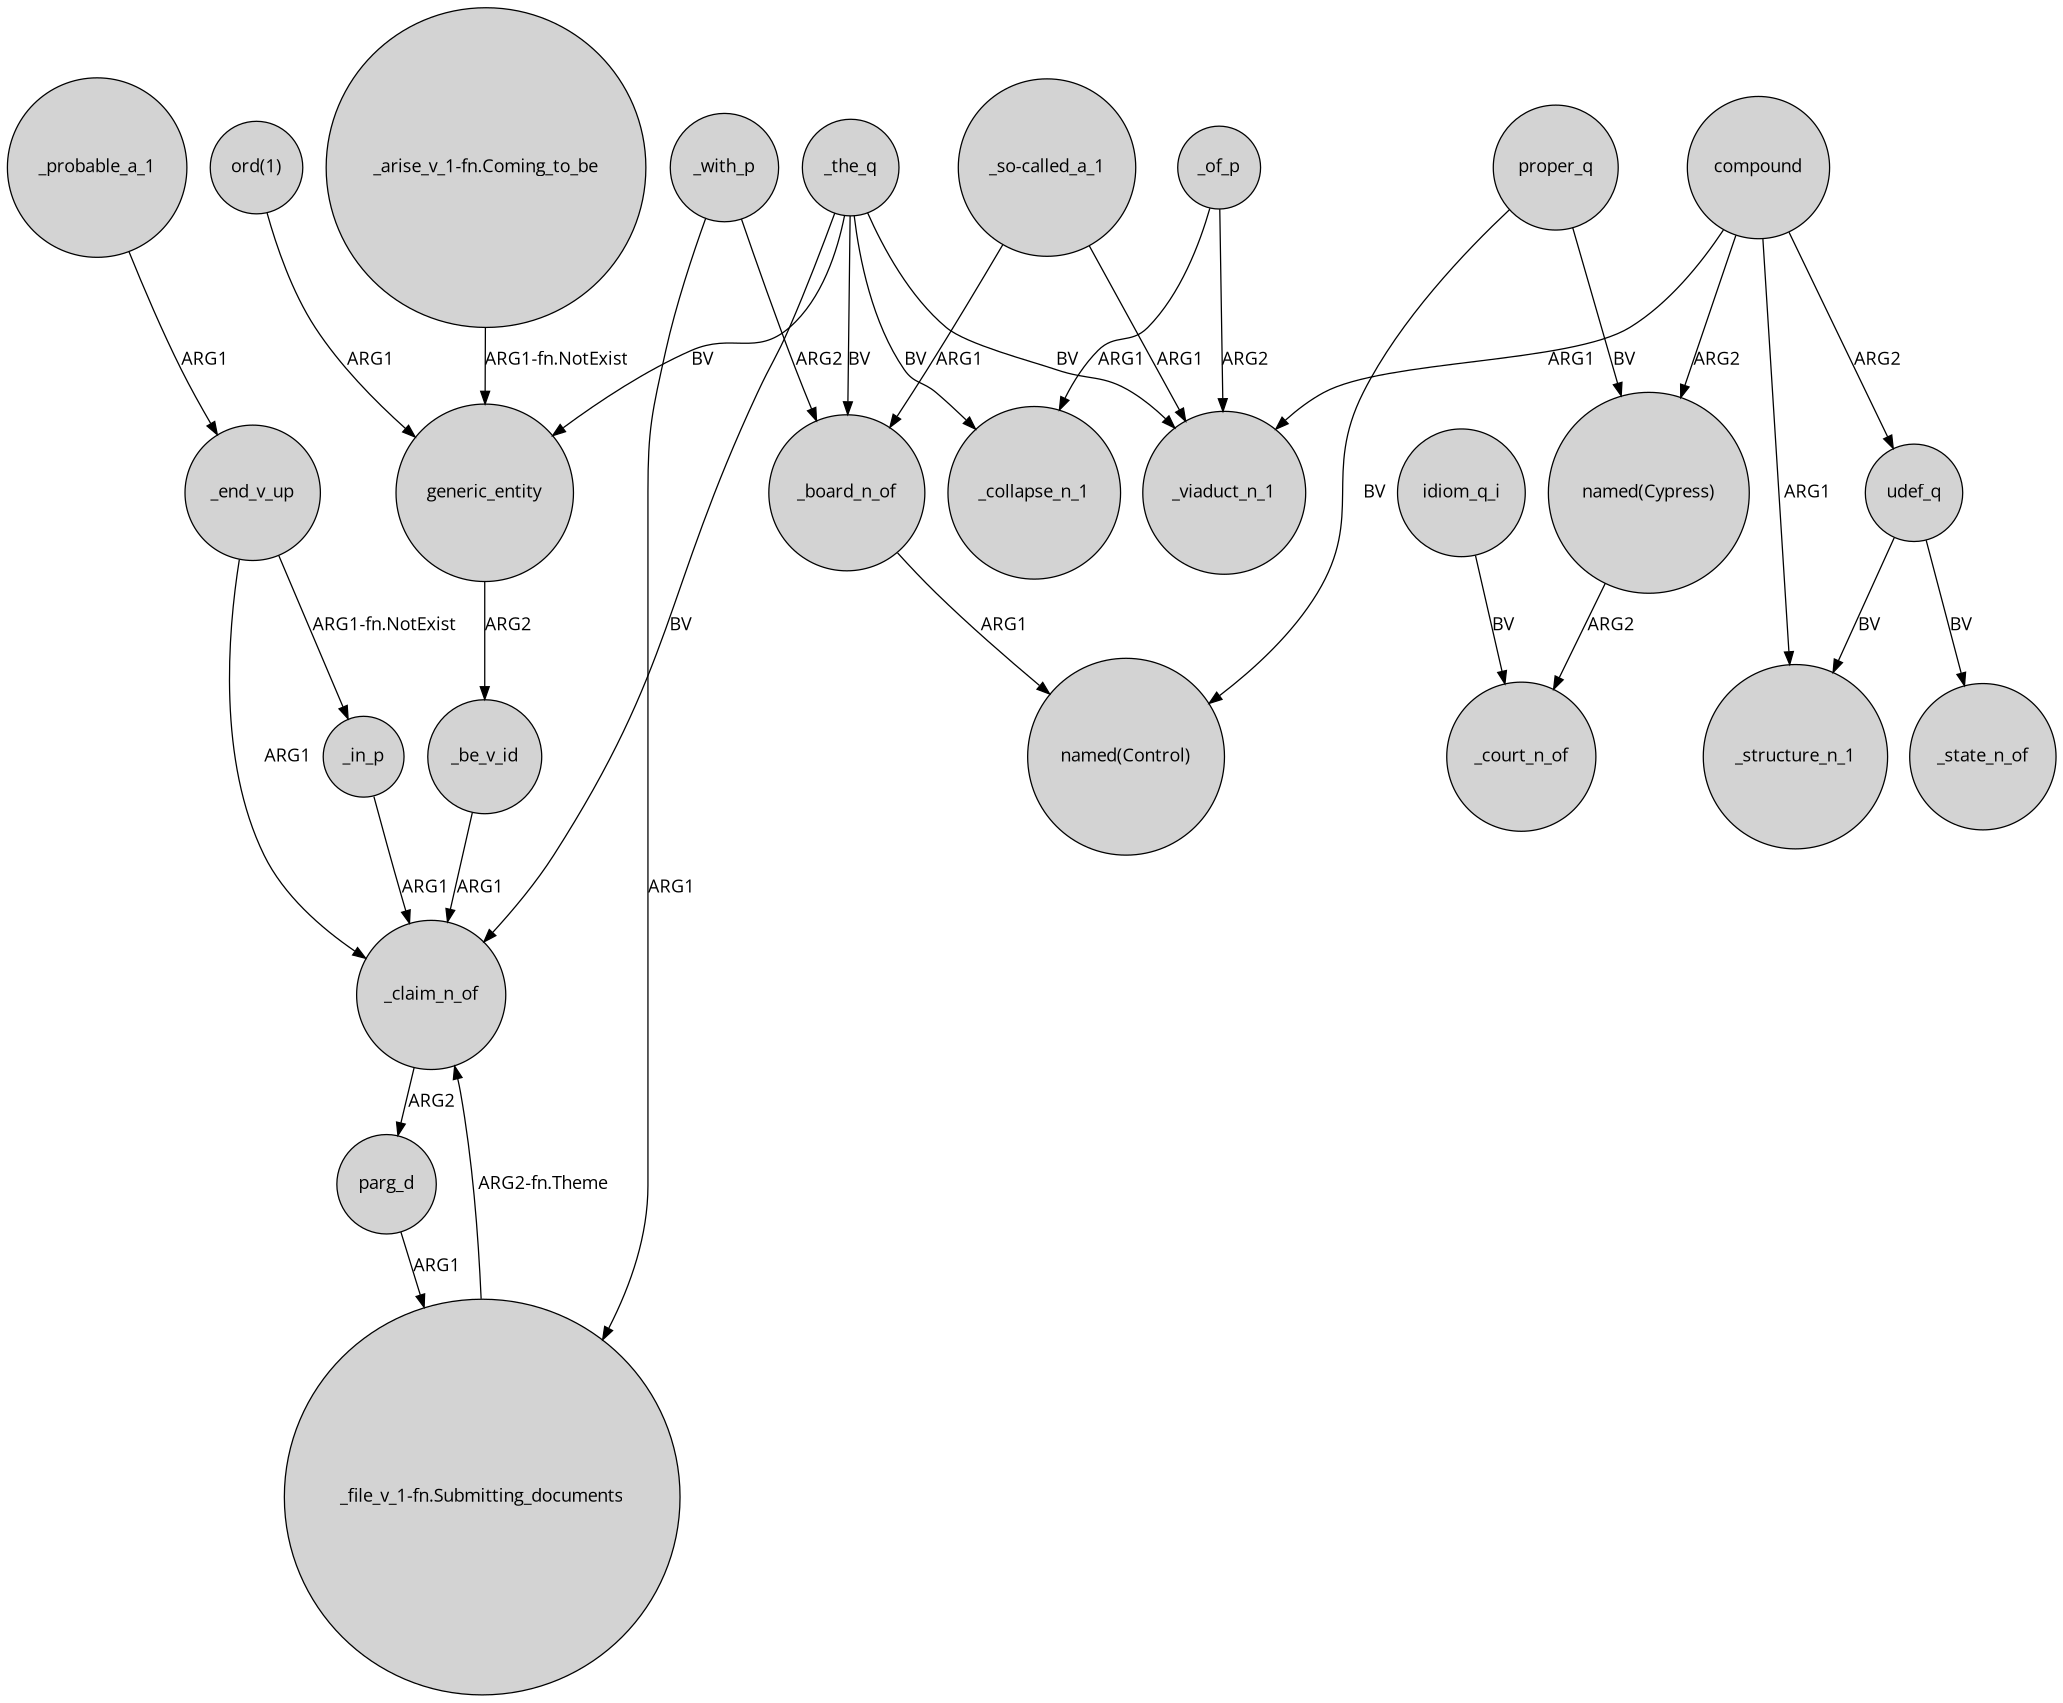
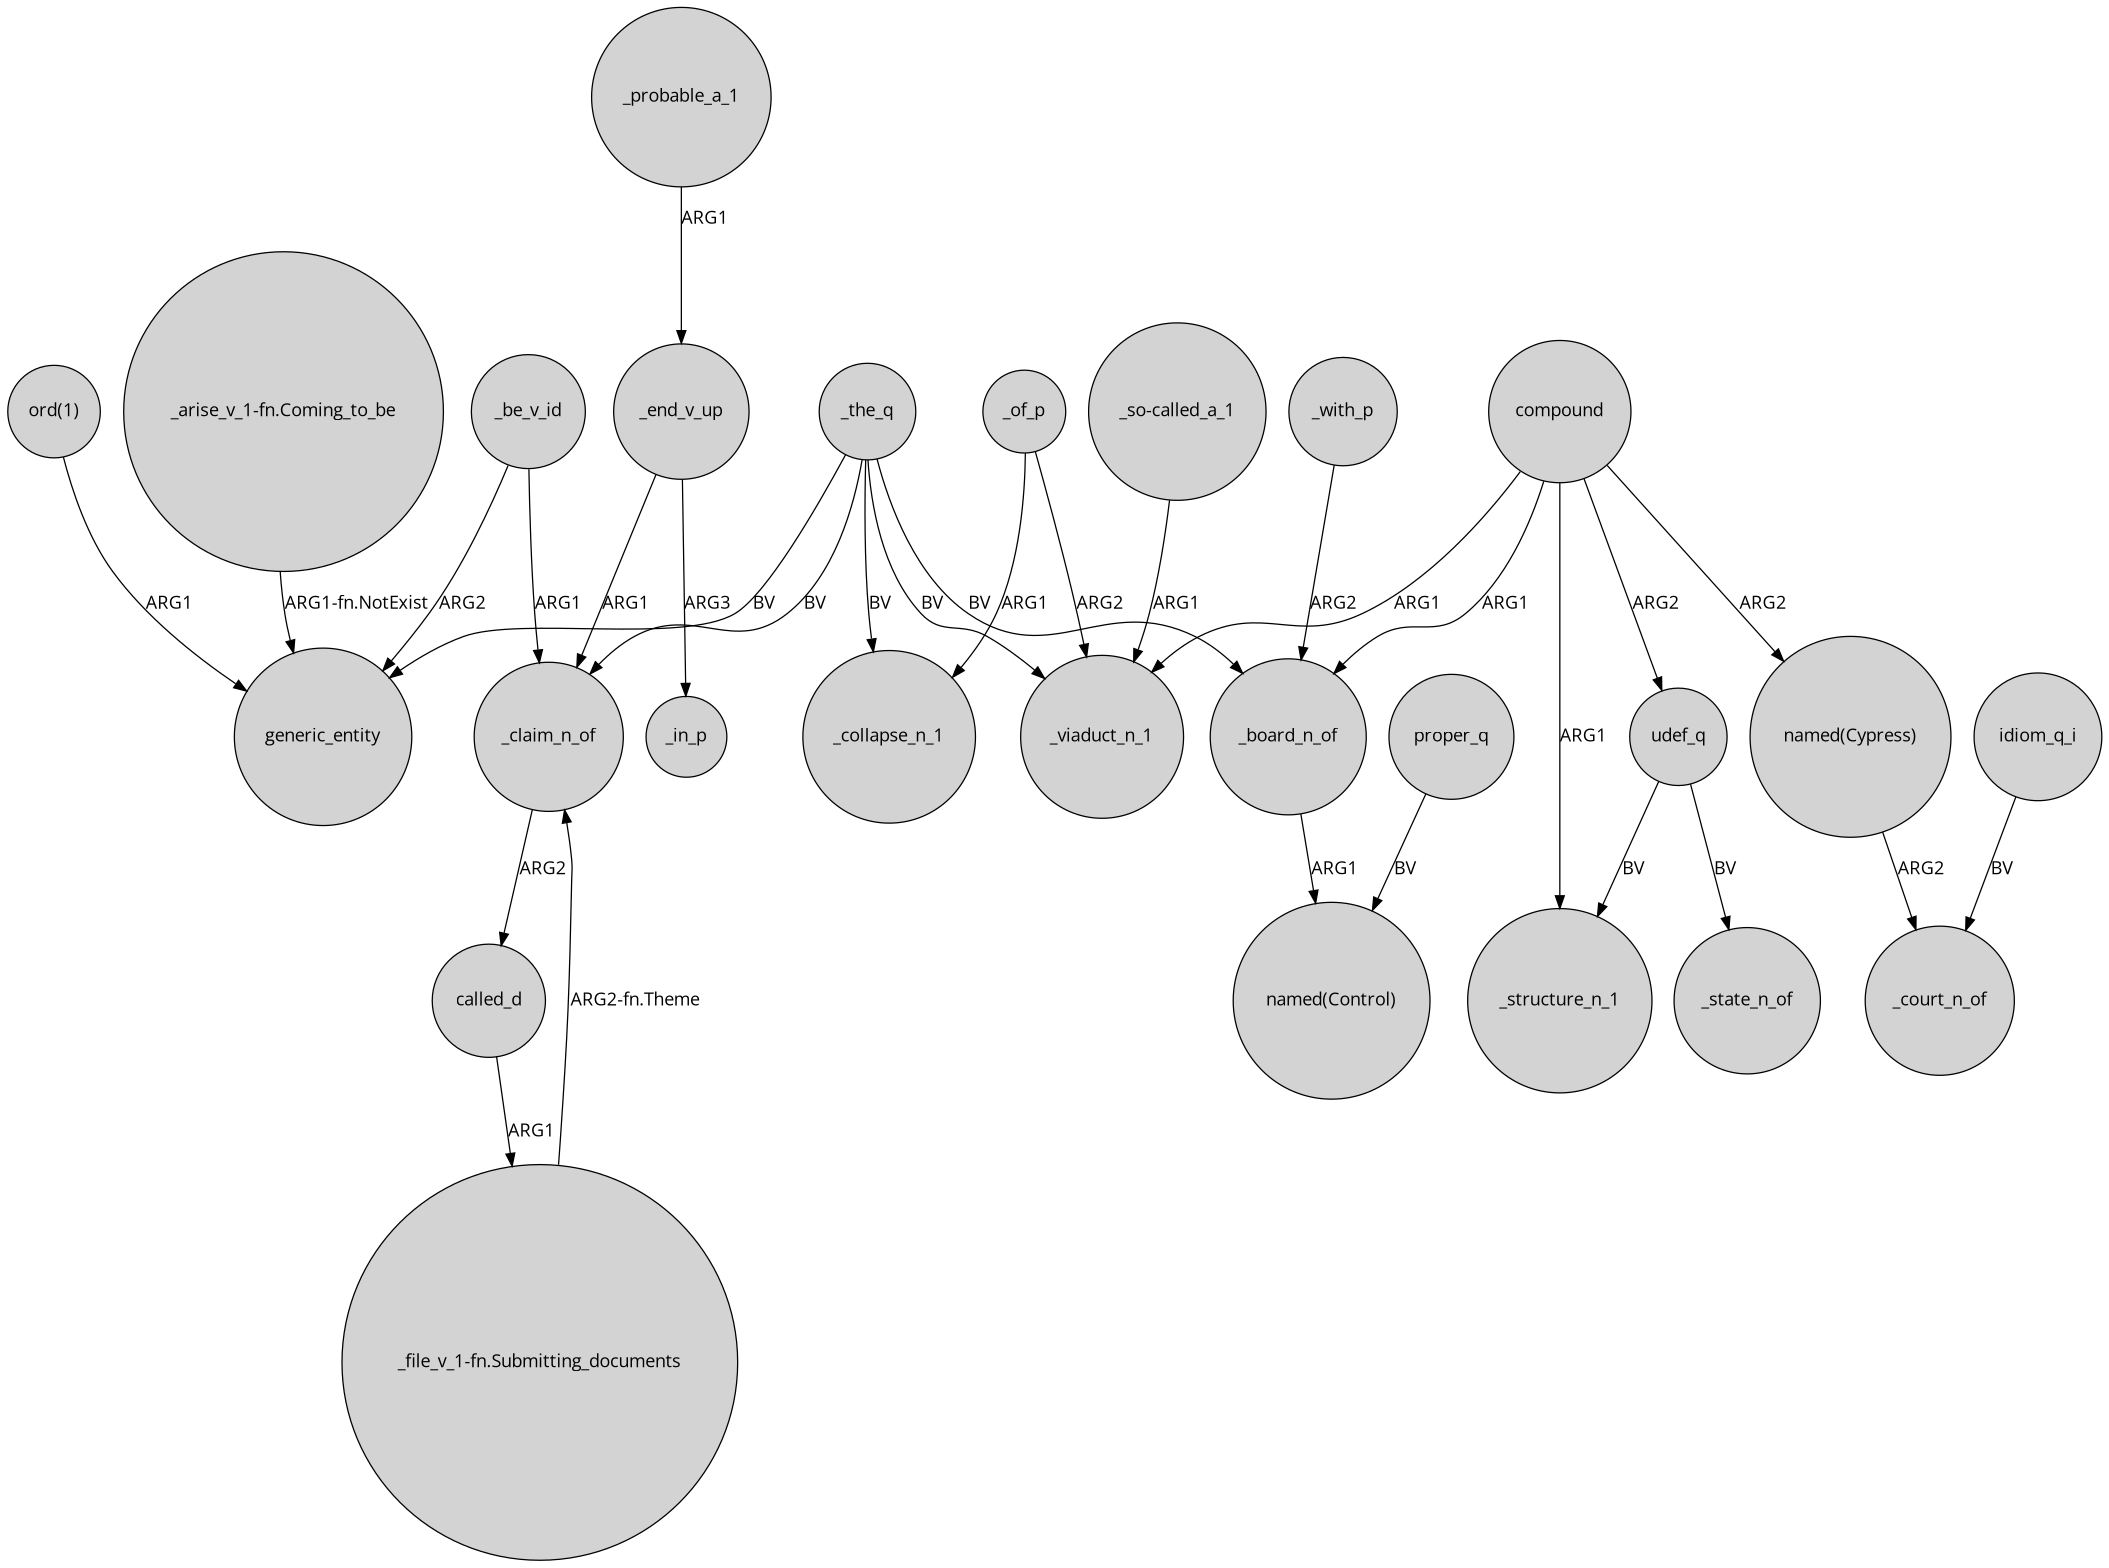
(1595, 306) -> none
(956, 322) -> (1472, 607)
(385, 626) -> (707, 604)
(485, 634) -> (458, 568)
(648, 773) -> none
(390, 854) -> none
(387, 1184) -> (489, 1001)
